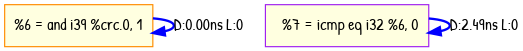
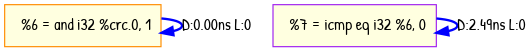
(79, 26) -> (83, 26)
